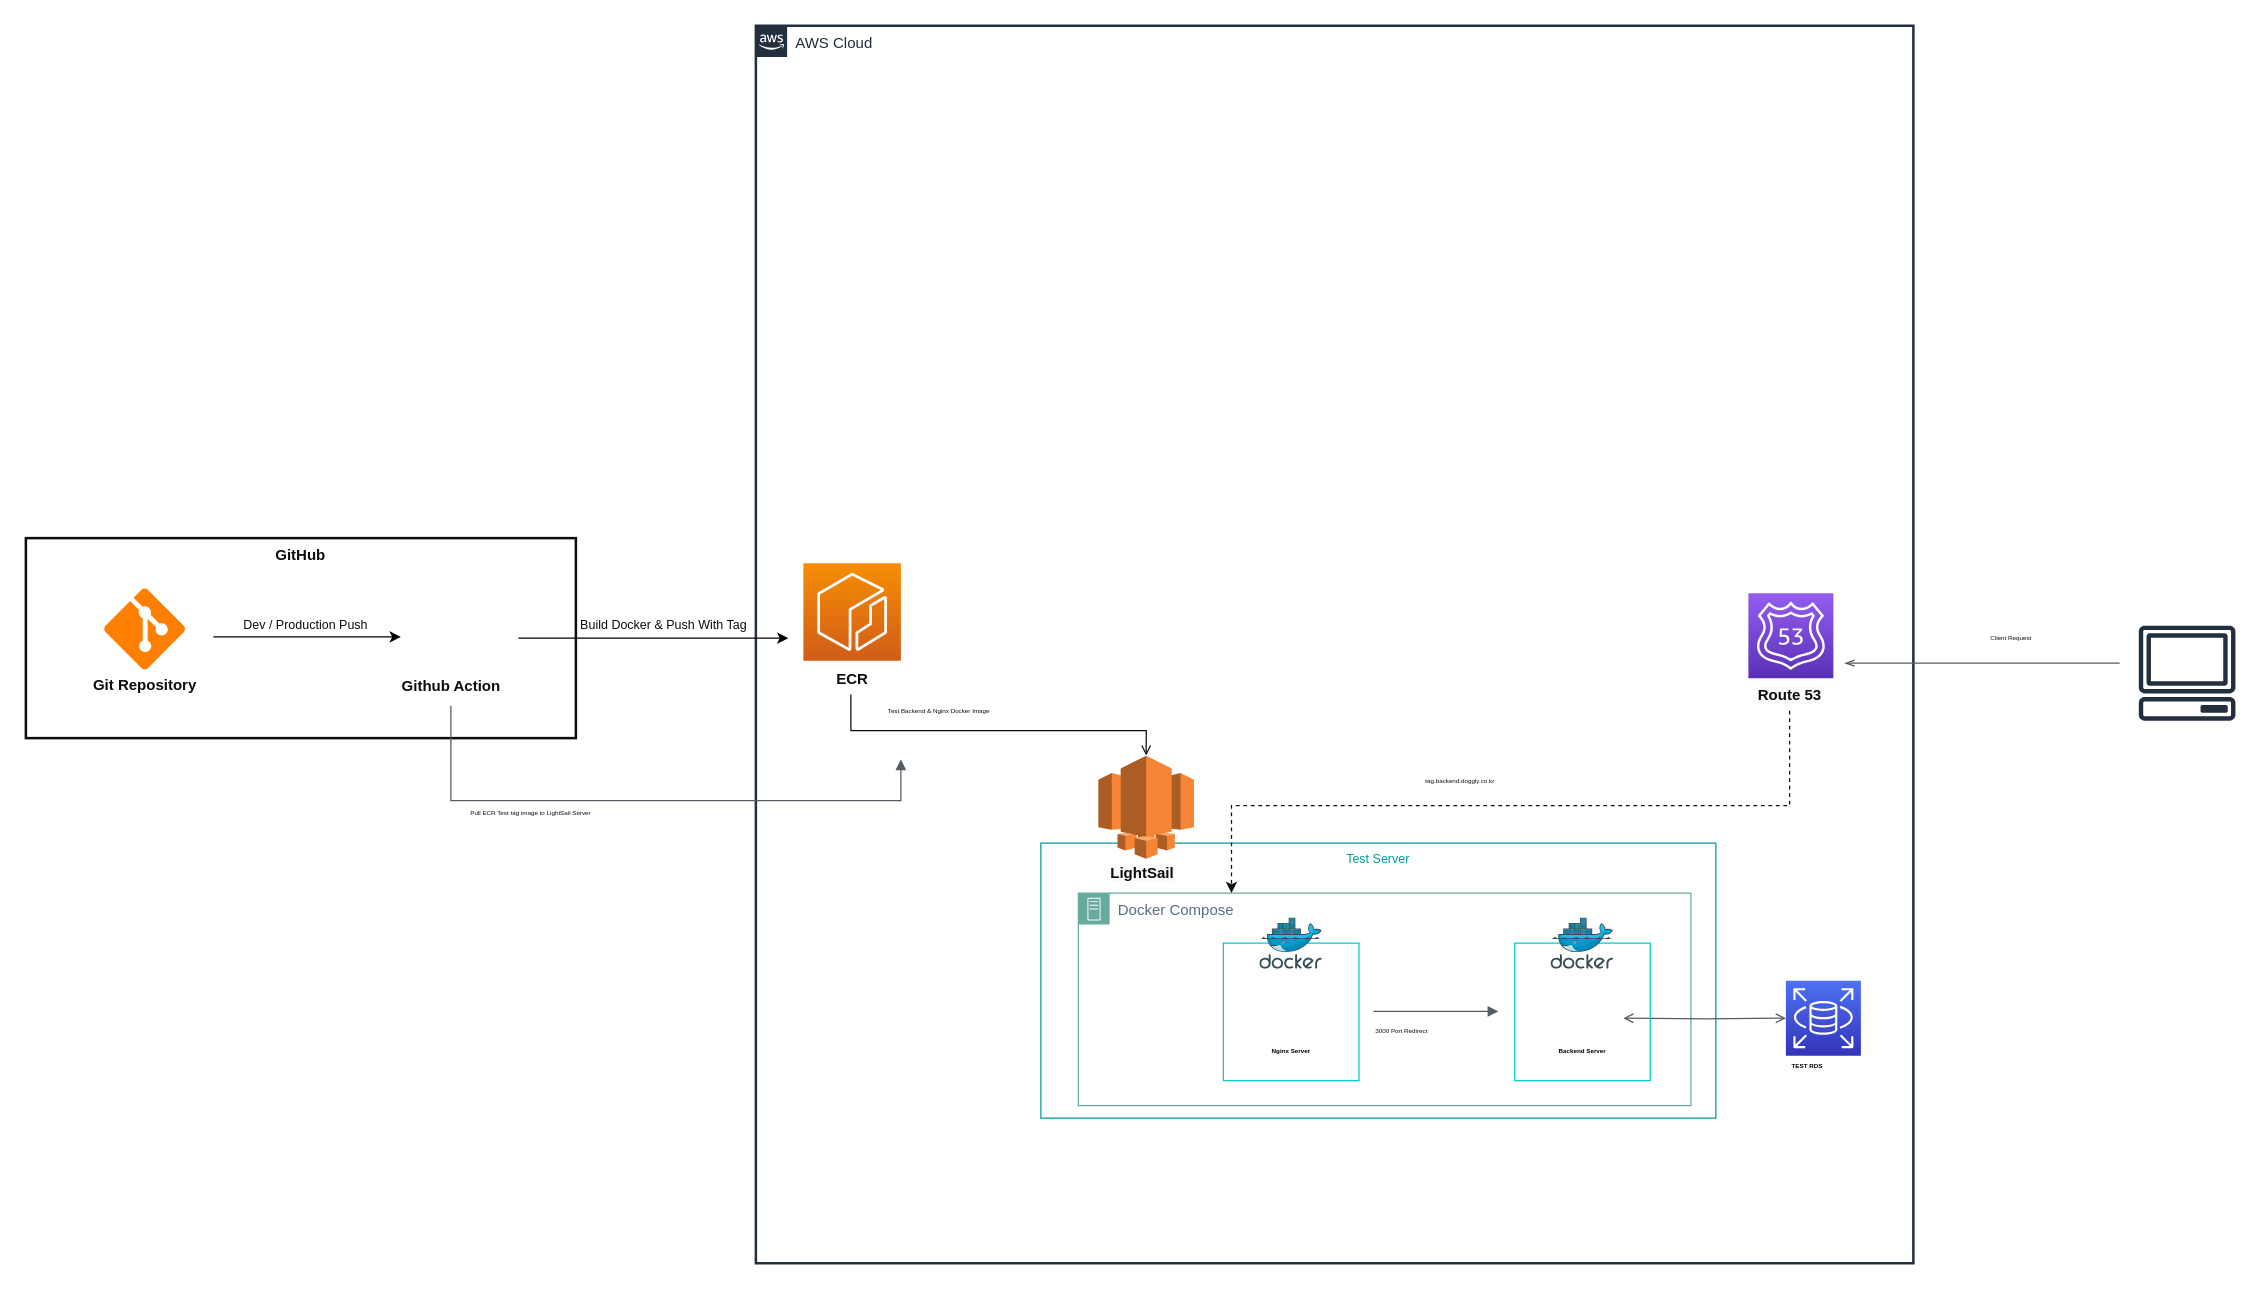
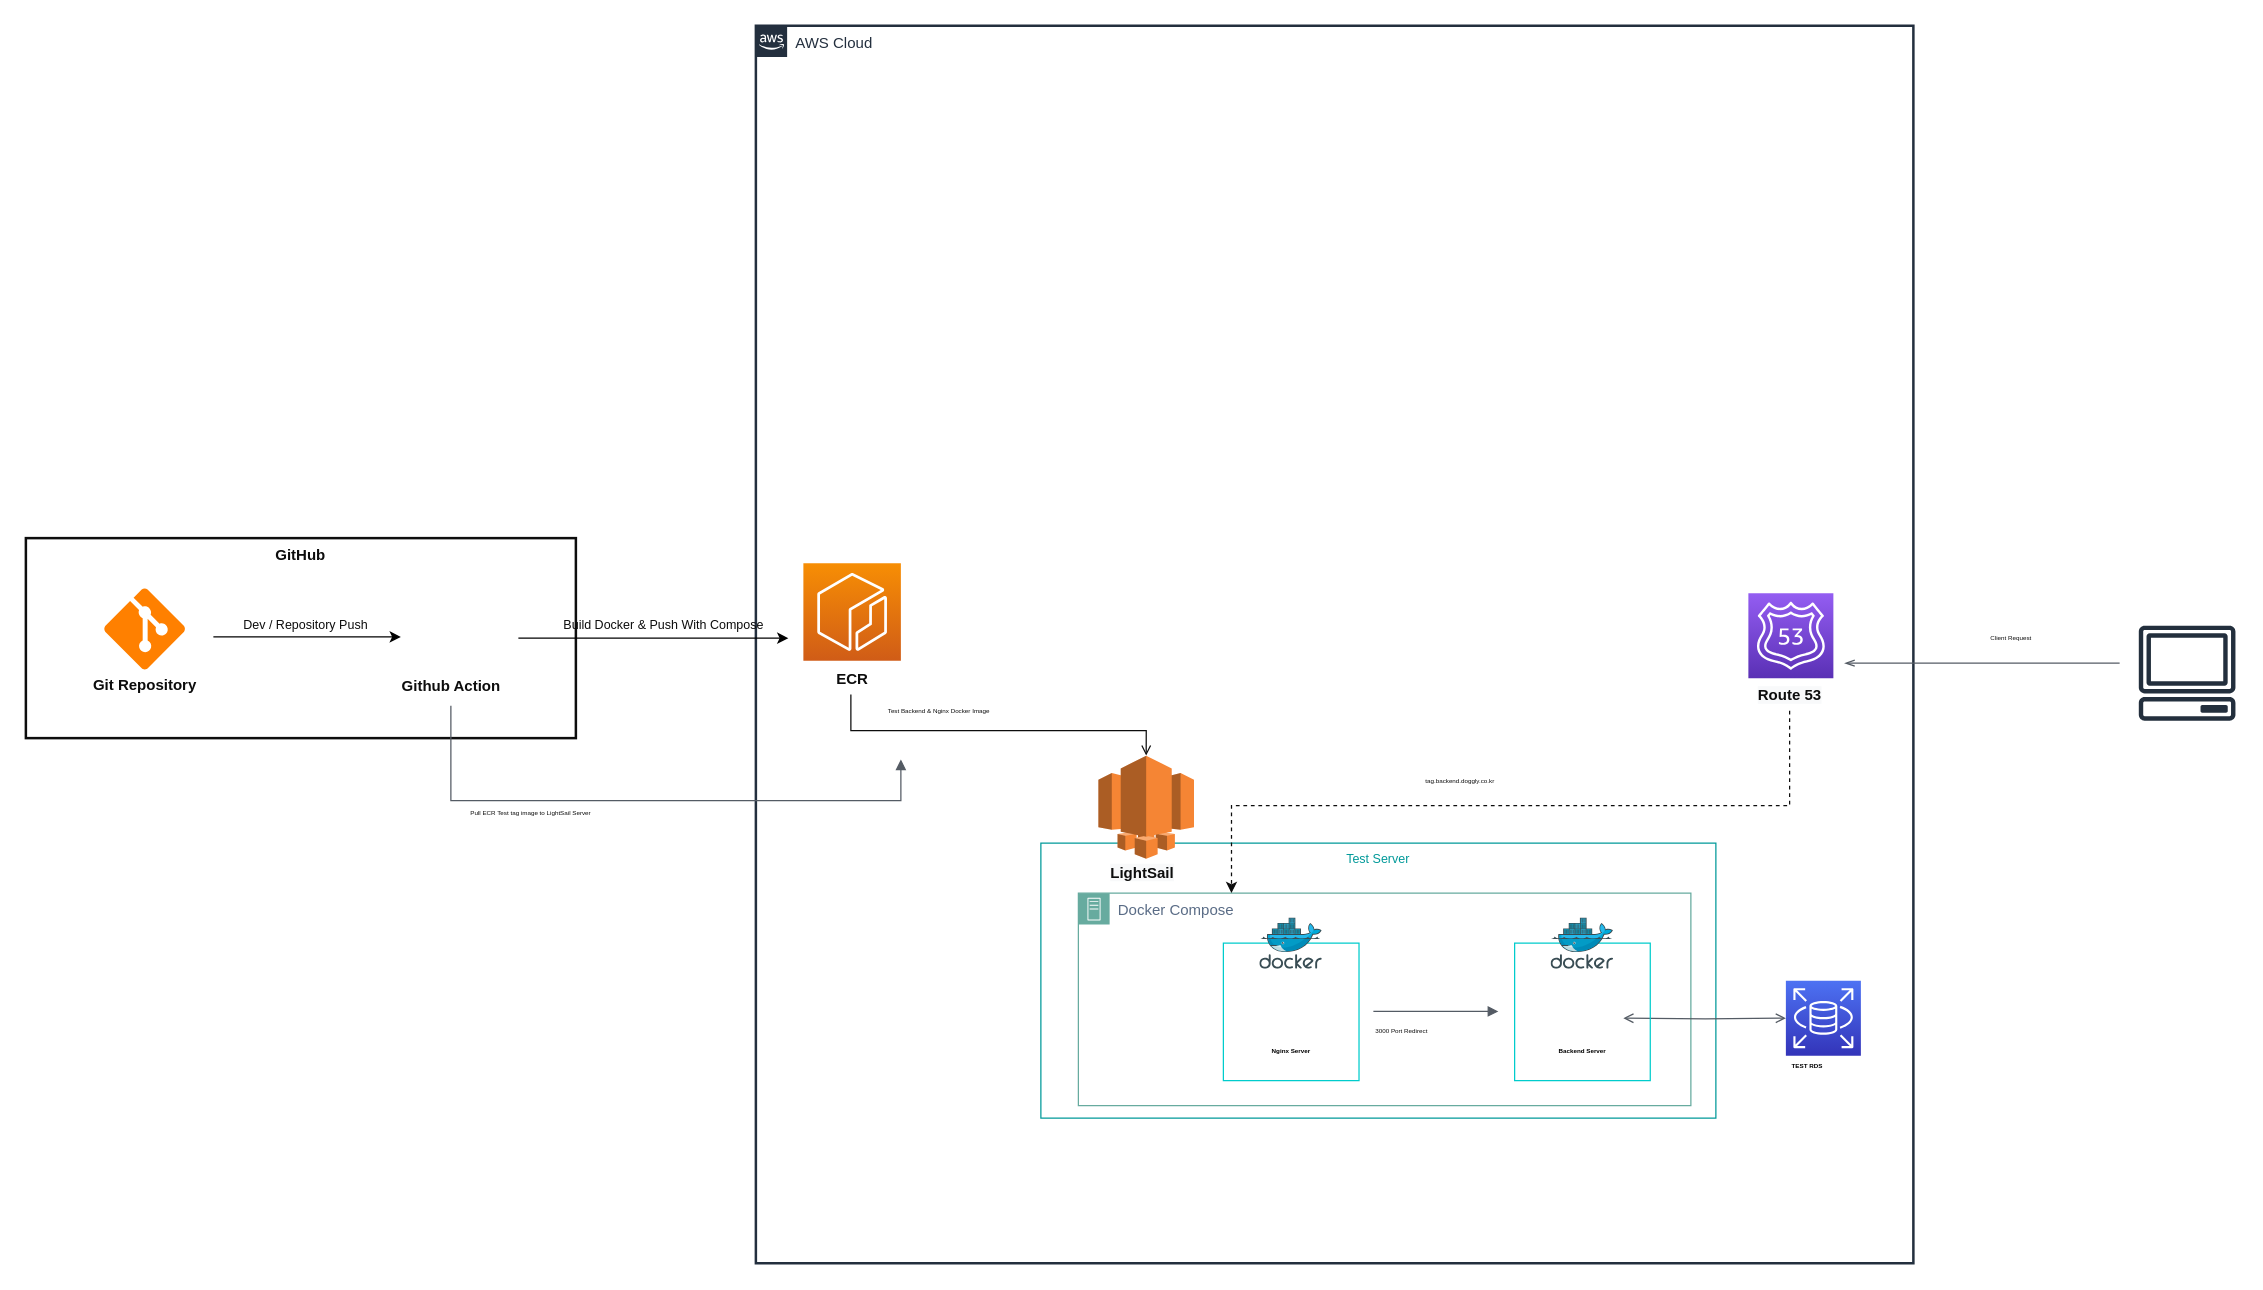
(308, 624) -> (308, 624)
(664, 624) -> (664, 624)
